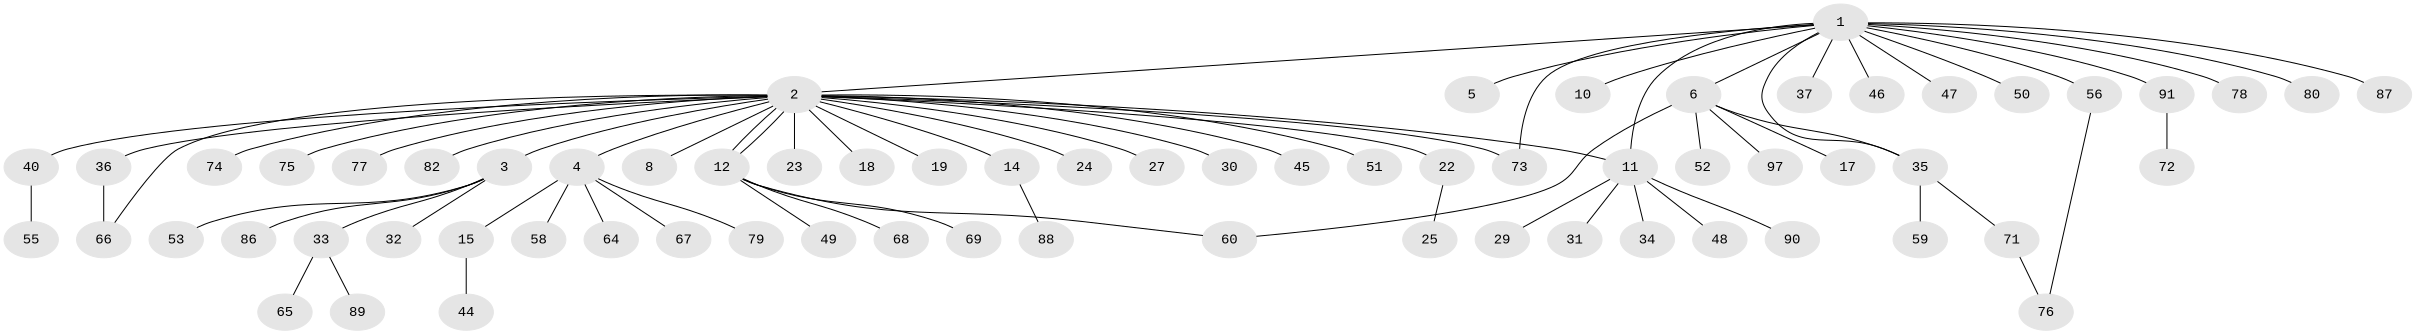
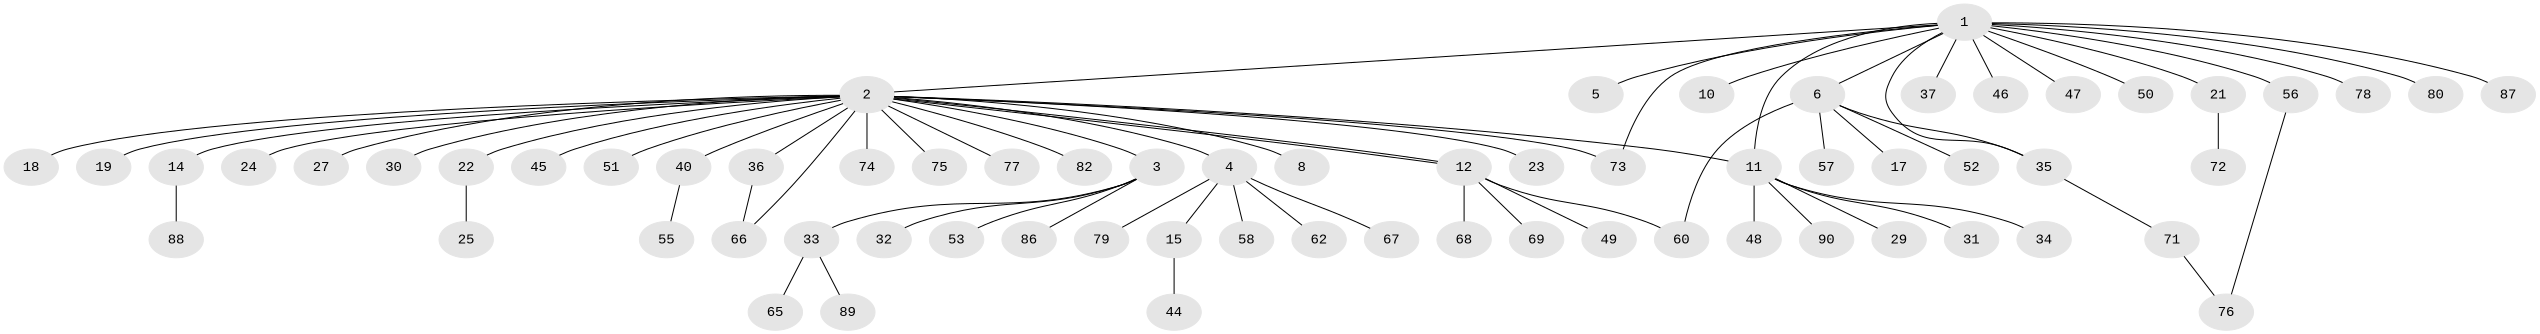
(2167, 95) -> (2218, 95)
(1775, 167) -> (1827, 167)
(611, 240) -> (1319, 240)
(1920, 240) -> none
